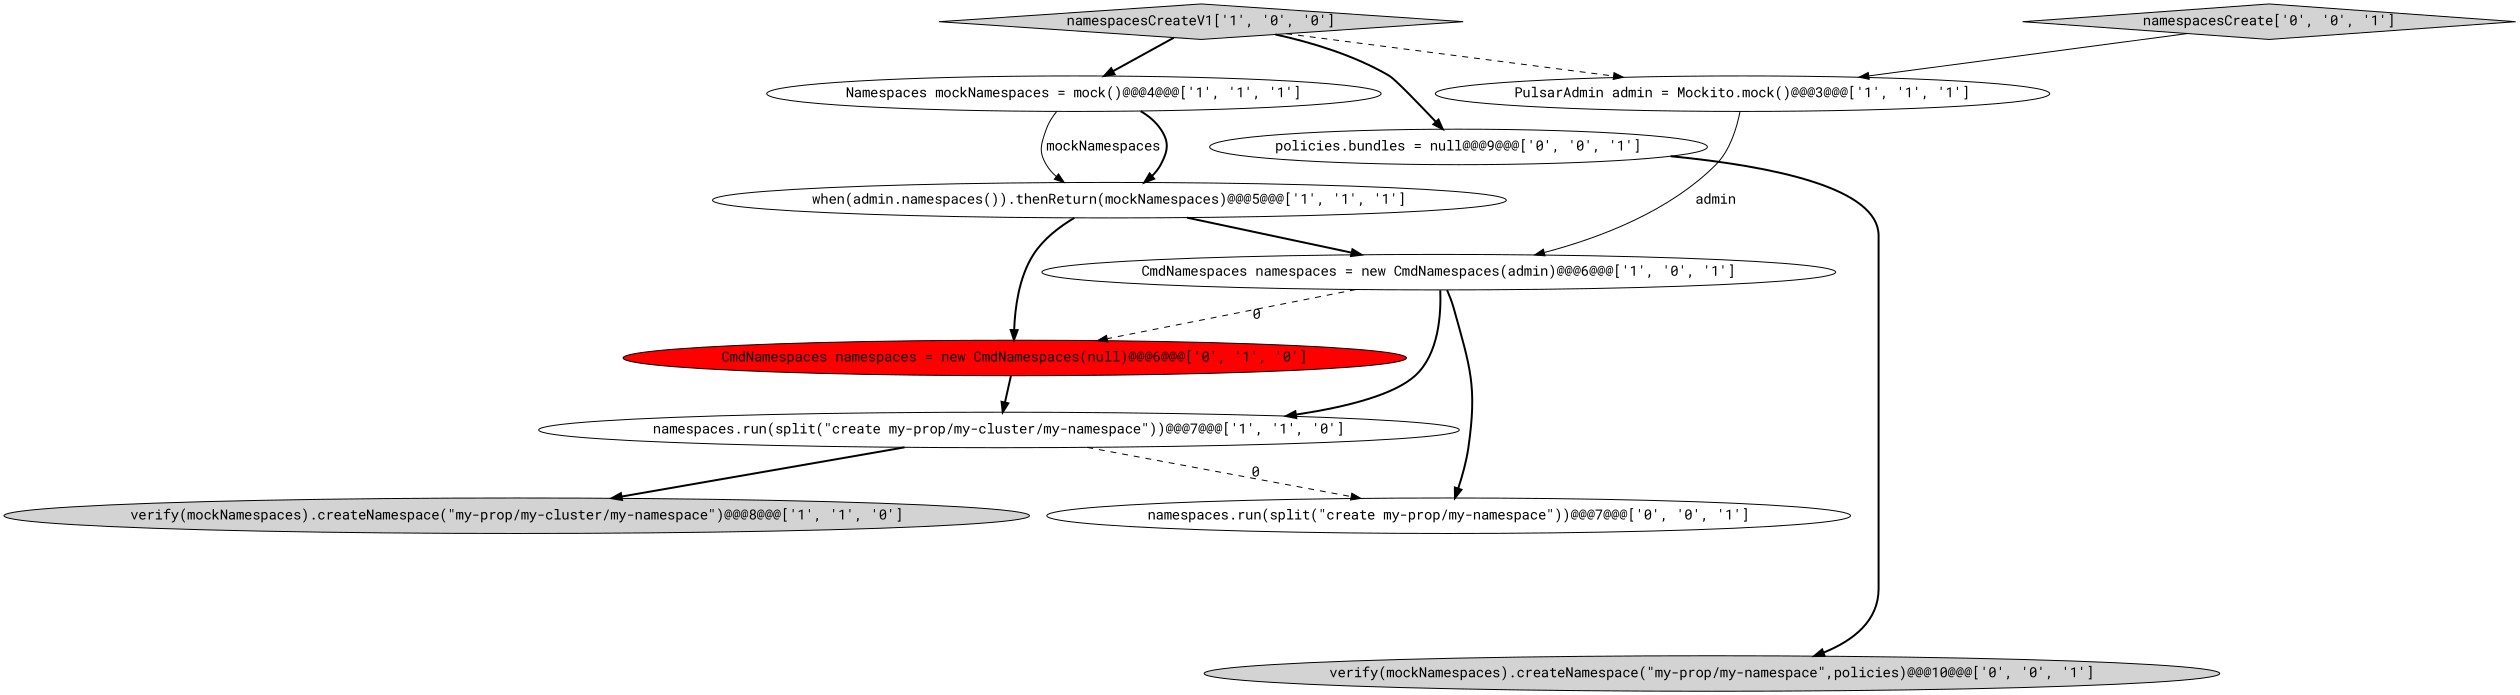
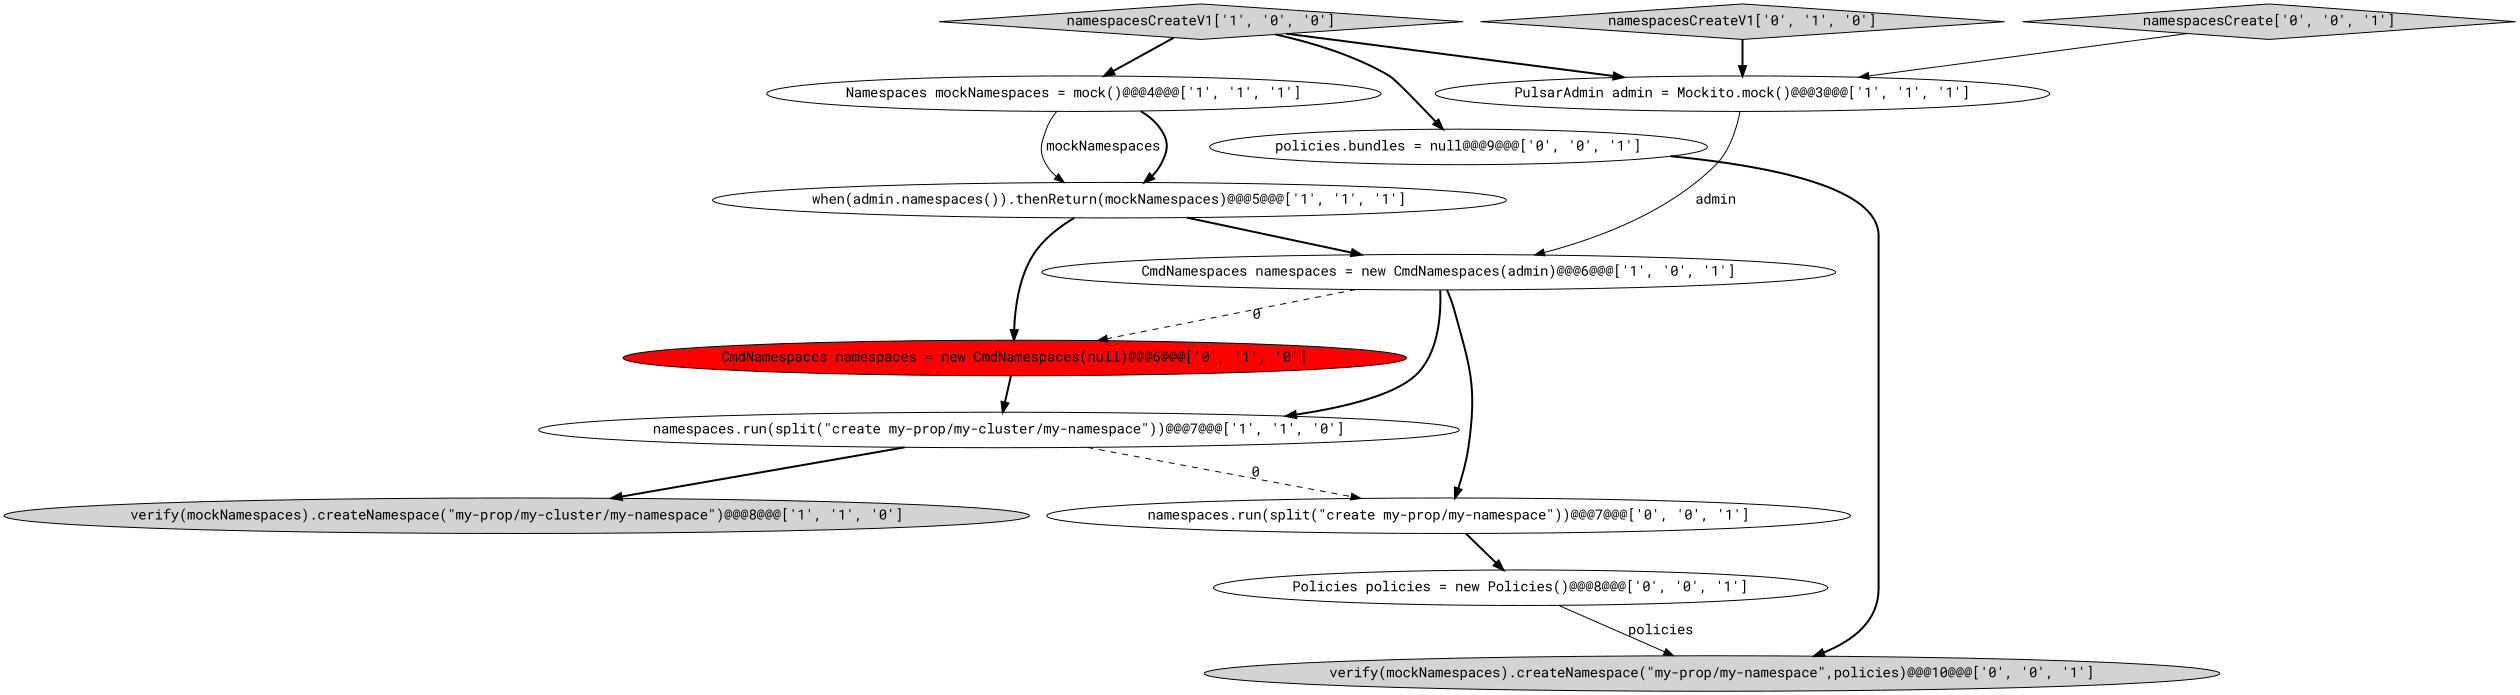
none -> (1742, 22)
(1450, 55) -> (1450, 55)
none -> (1521, 588)
